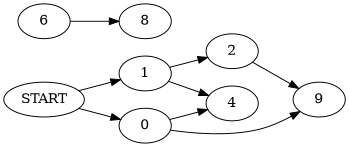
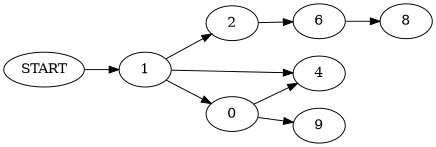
(271, 73) -> (271, 22)
(95, 113) -> (184, 90)
